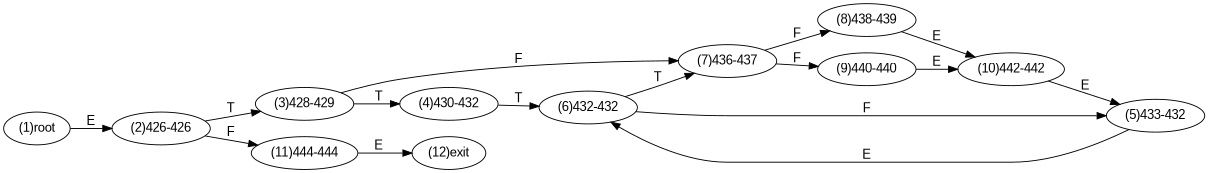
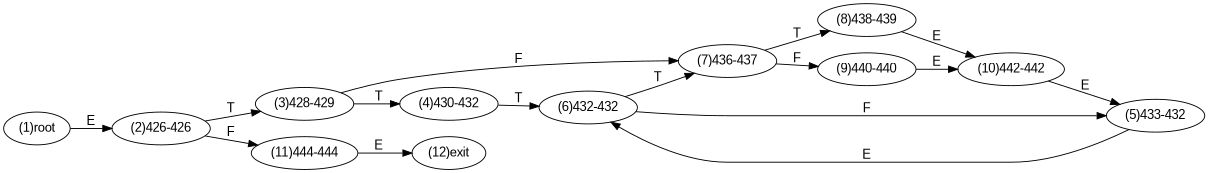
(797, 34) -> (797, 34)
